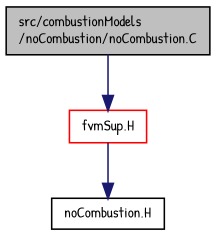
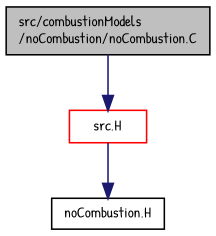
(108, 127) -> (108, 127)
